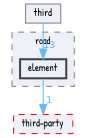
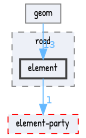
(43, 14) -> (43, 14)
(43, 124) -> (43, 124)
